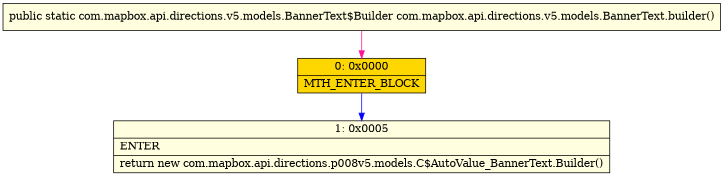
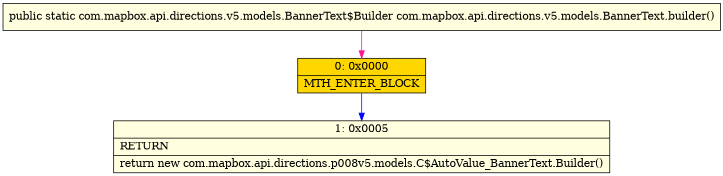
(140, 146) -> (144, 146)
